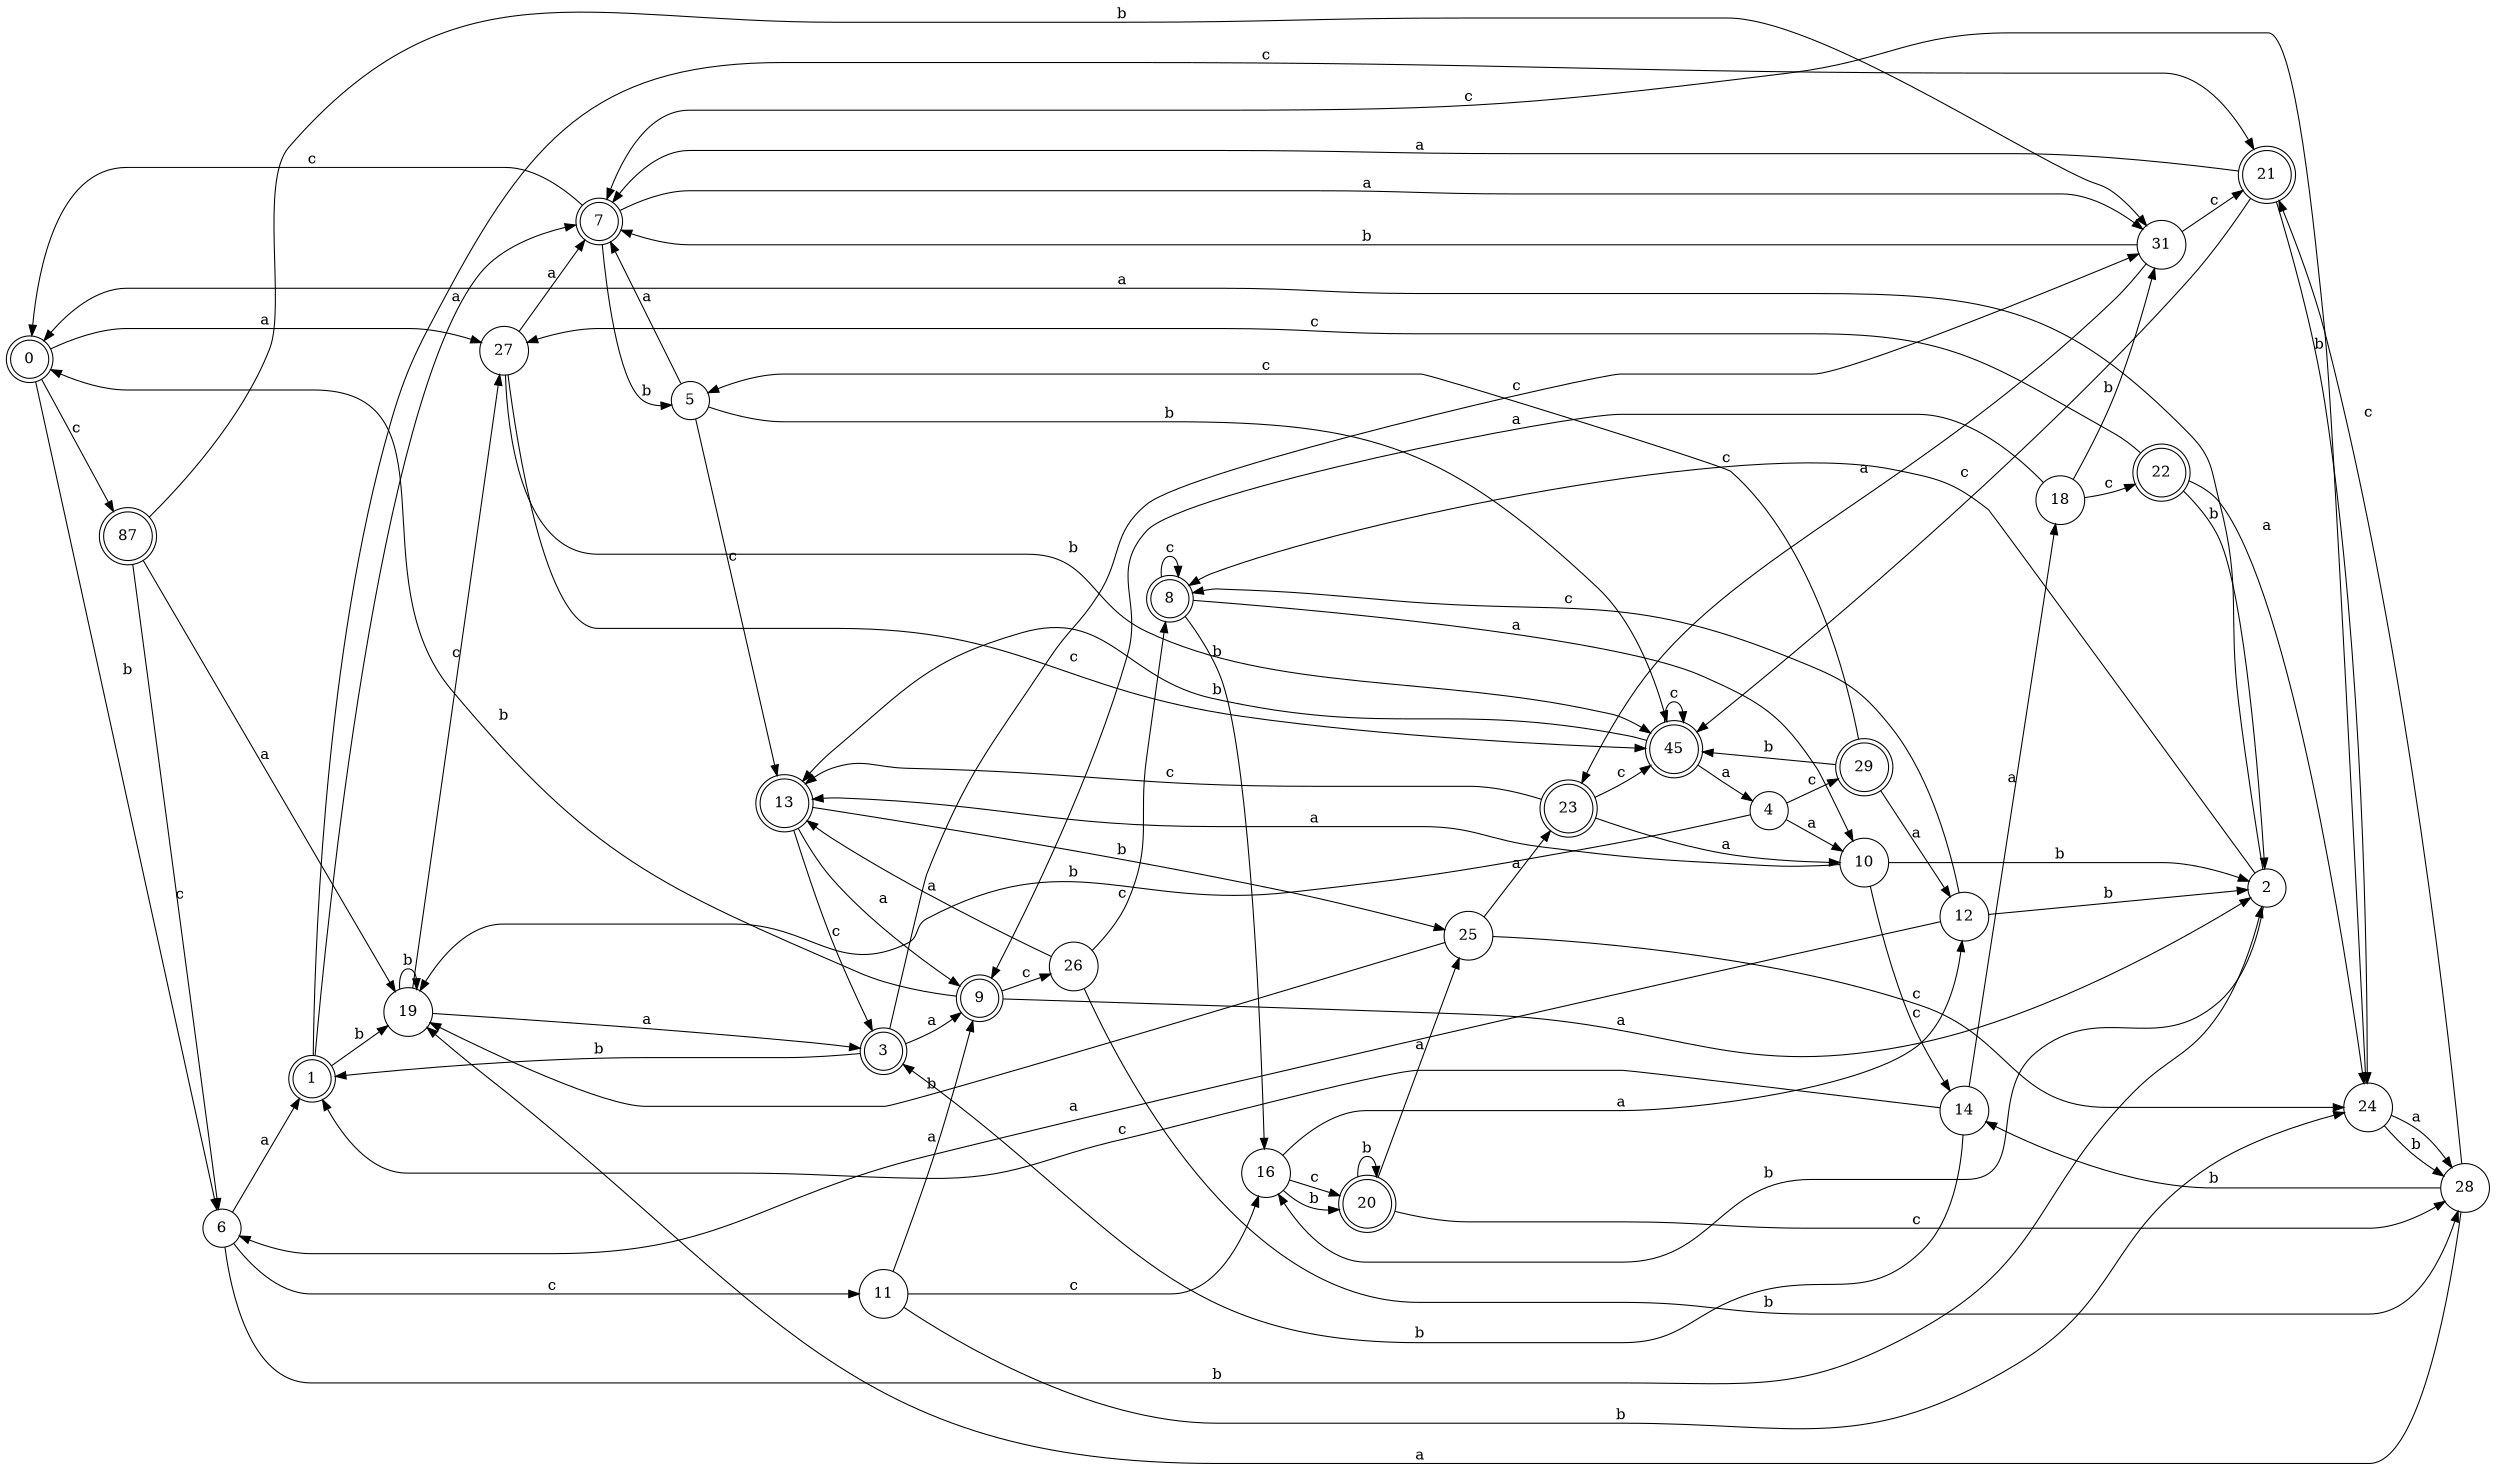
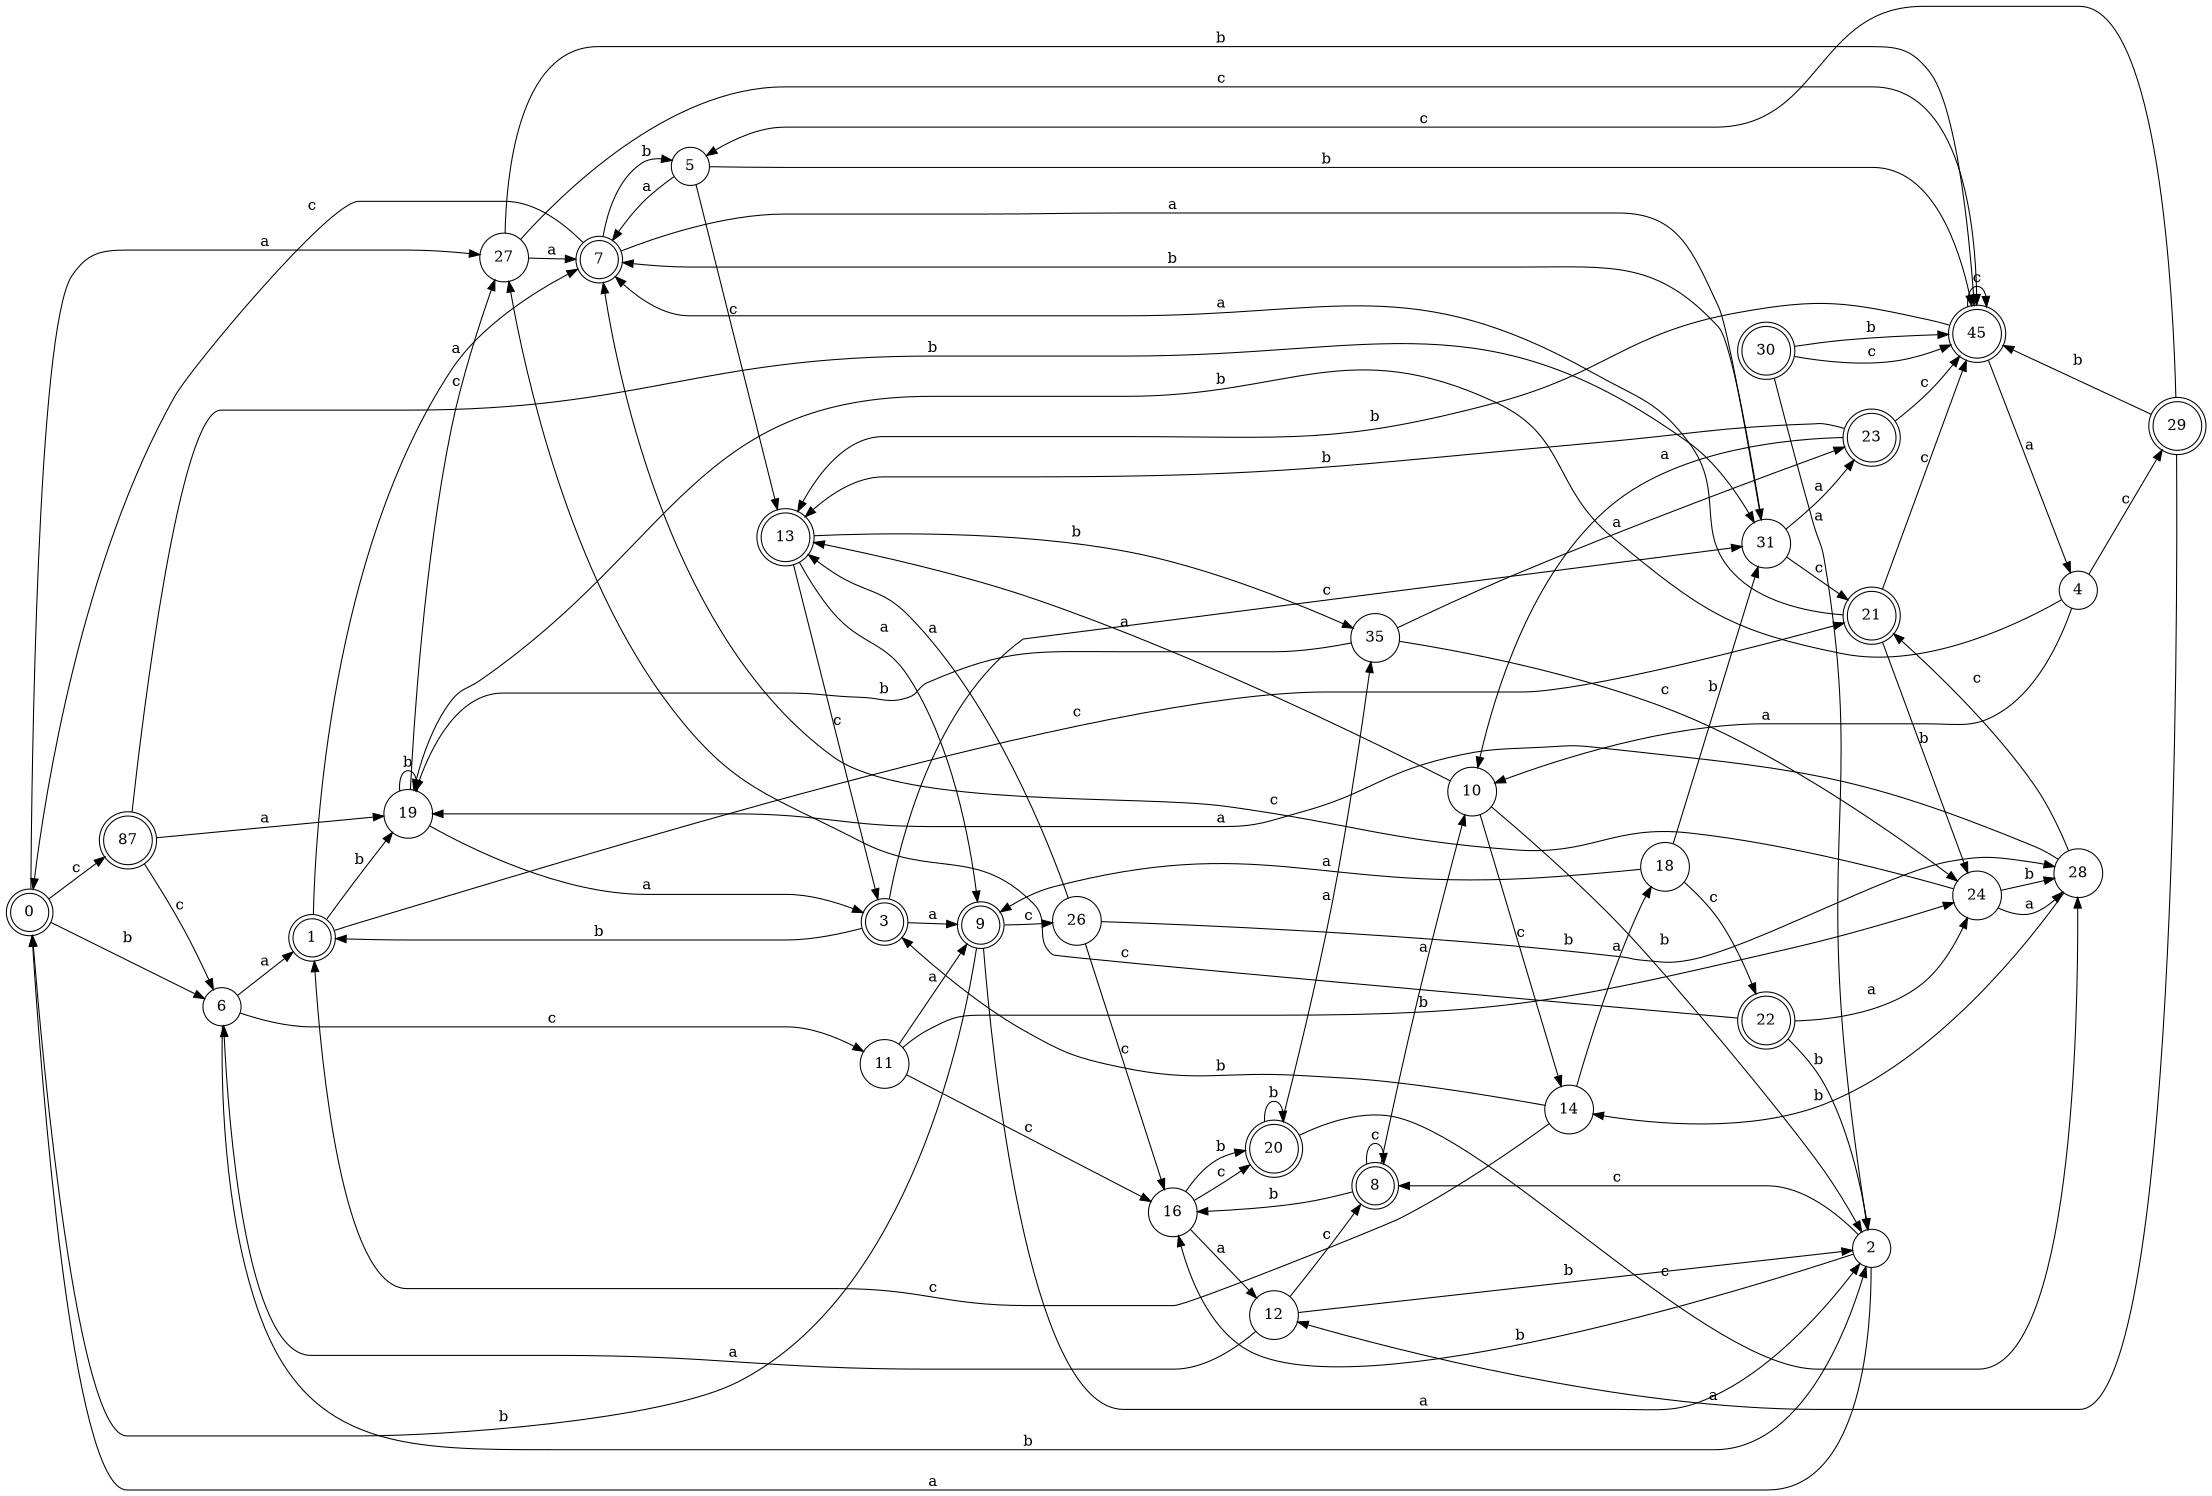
none -> (1766, 351)
(1170, 773) -> (1327, 458)
(1144, 798) -> (1121, 1056)
(1468, 936) -> (1375, 638)
